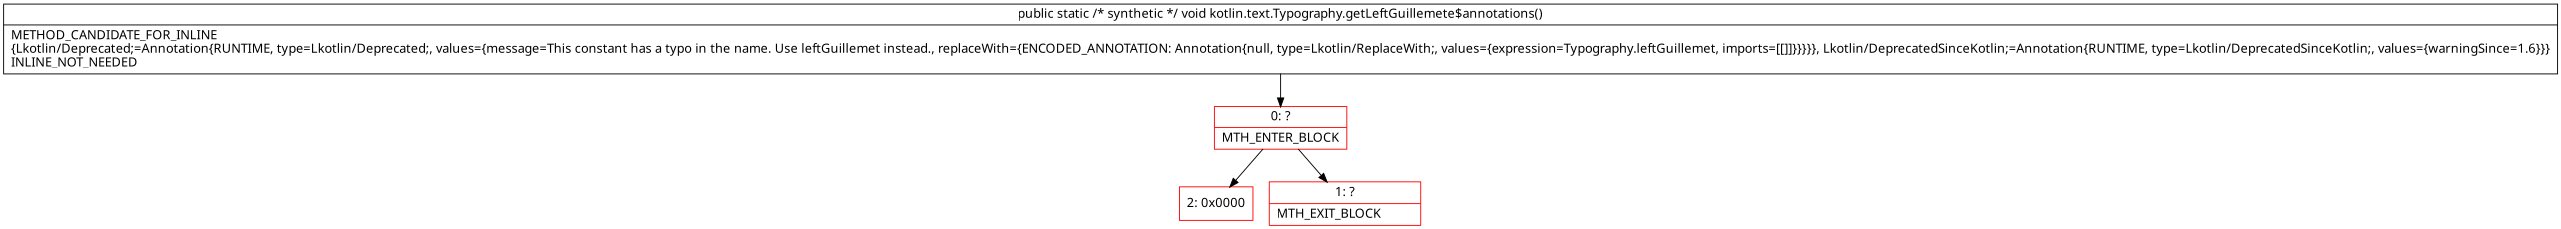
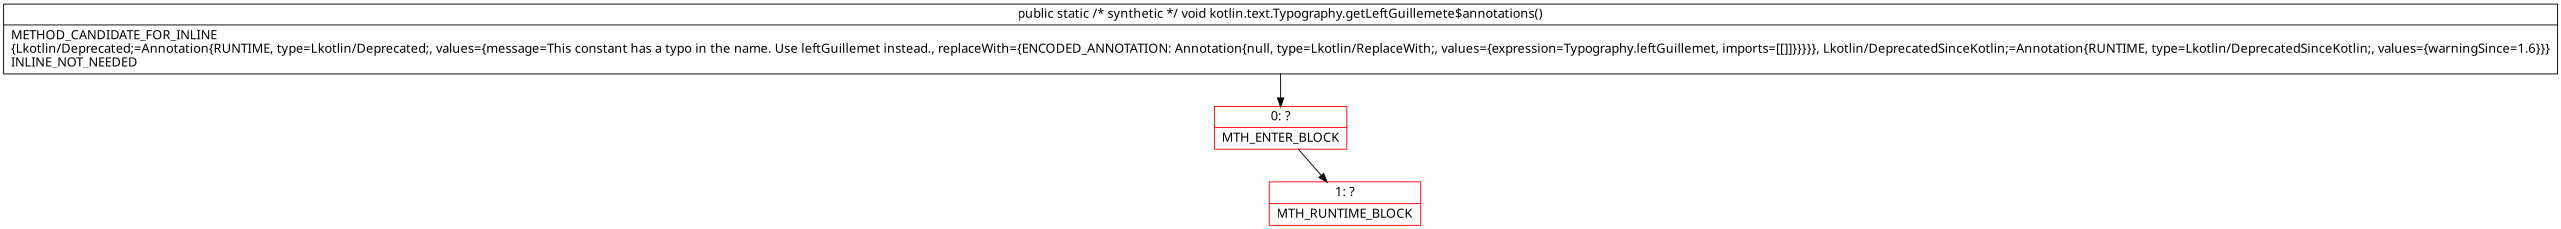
(1216, 204) -> none
(1329, 214) -> (1345, 214)
